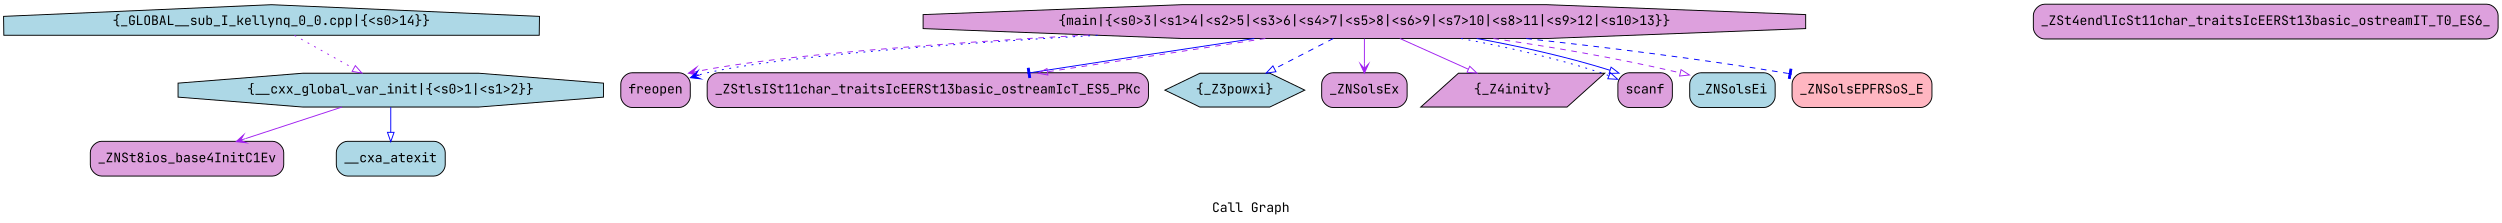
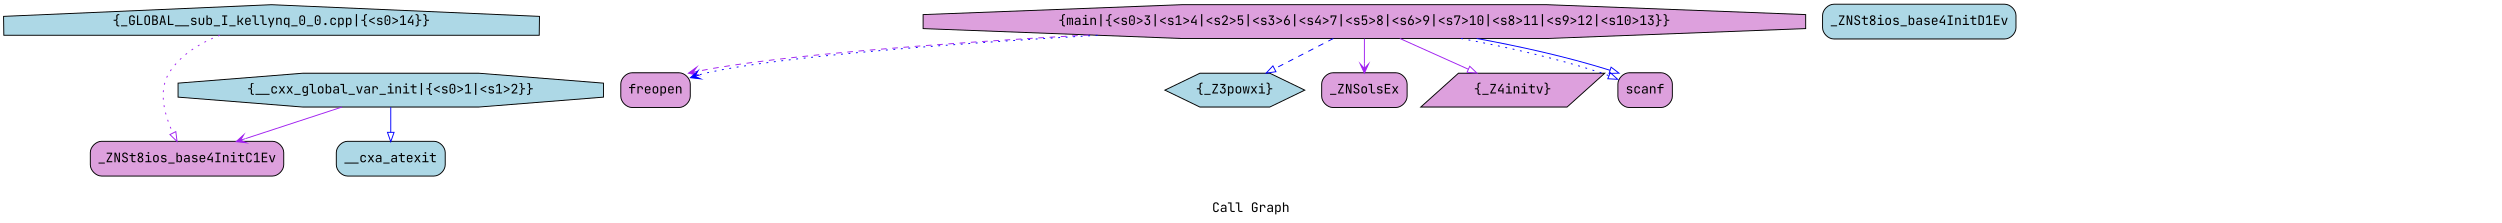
none -> (1919, 22)
(2266, 22) -> none
(324, 52) -> (170, 72)
(928, 90) -> none
(1732, 90) -> none
(1862, 90) -> none
